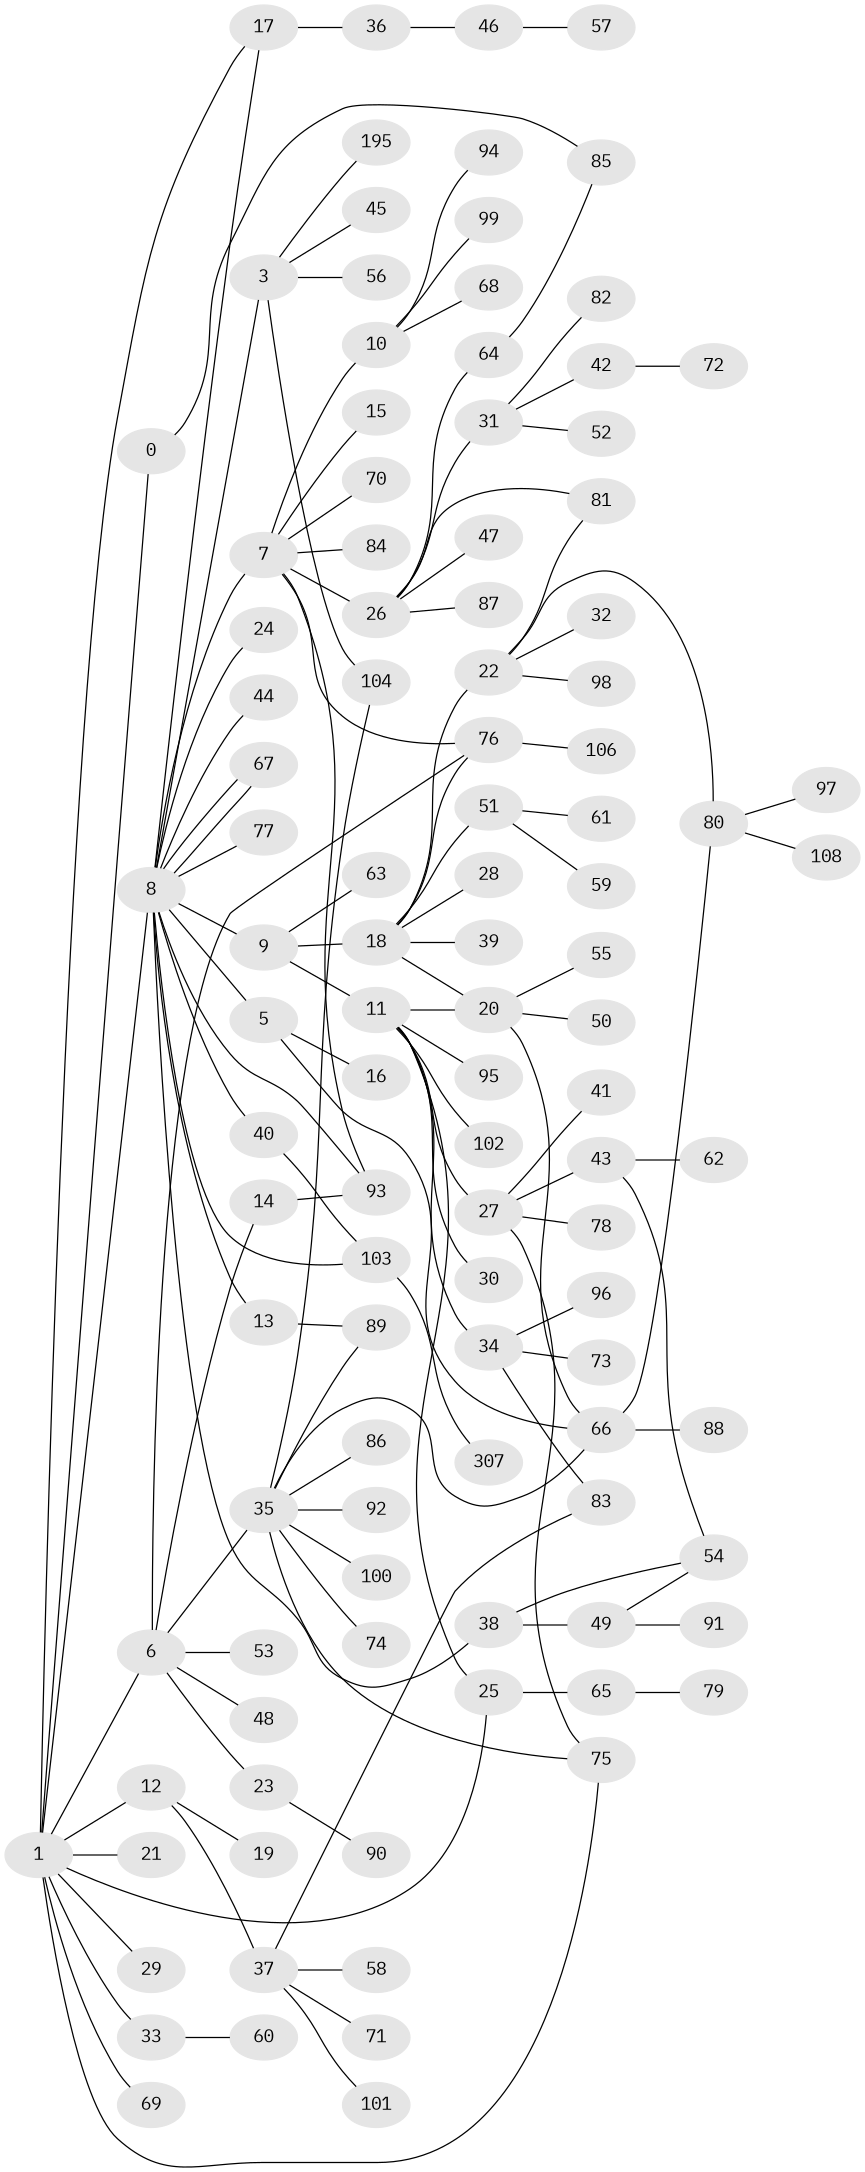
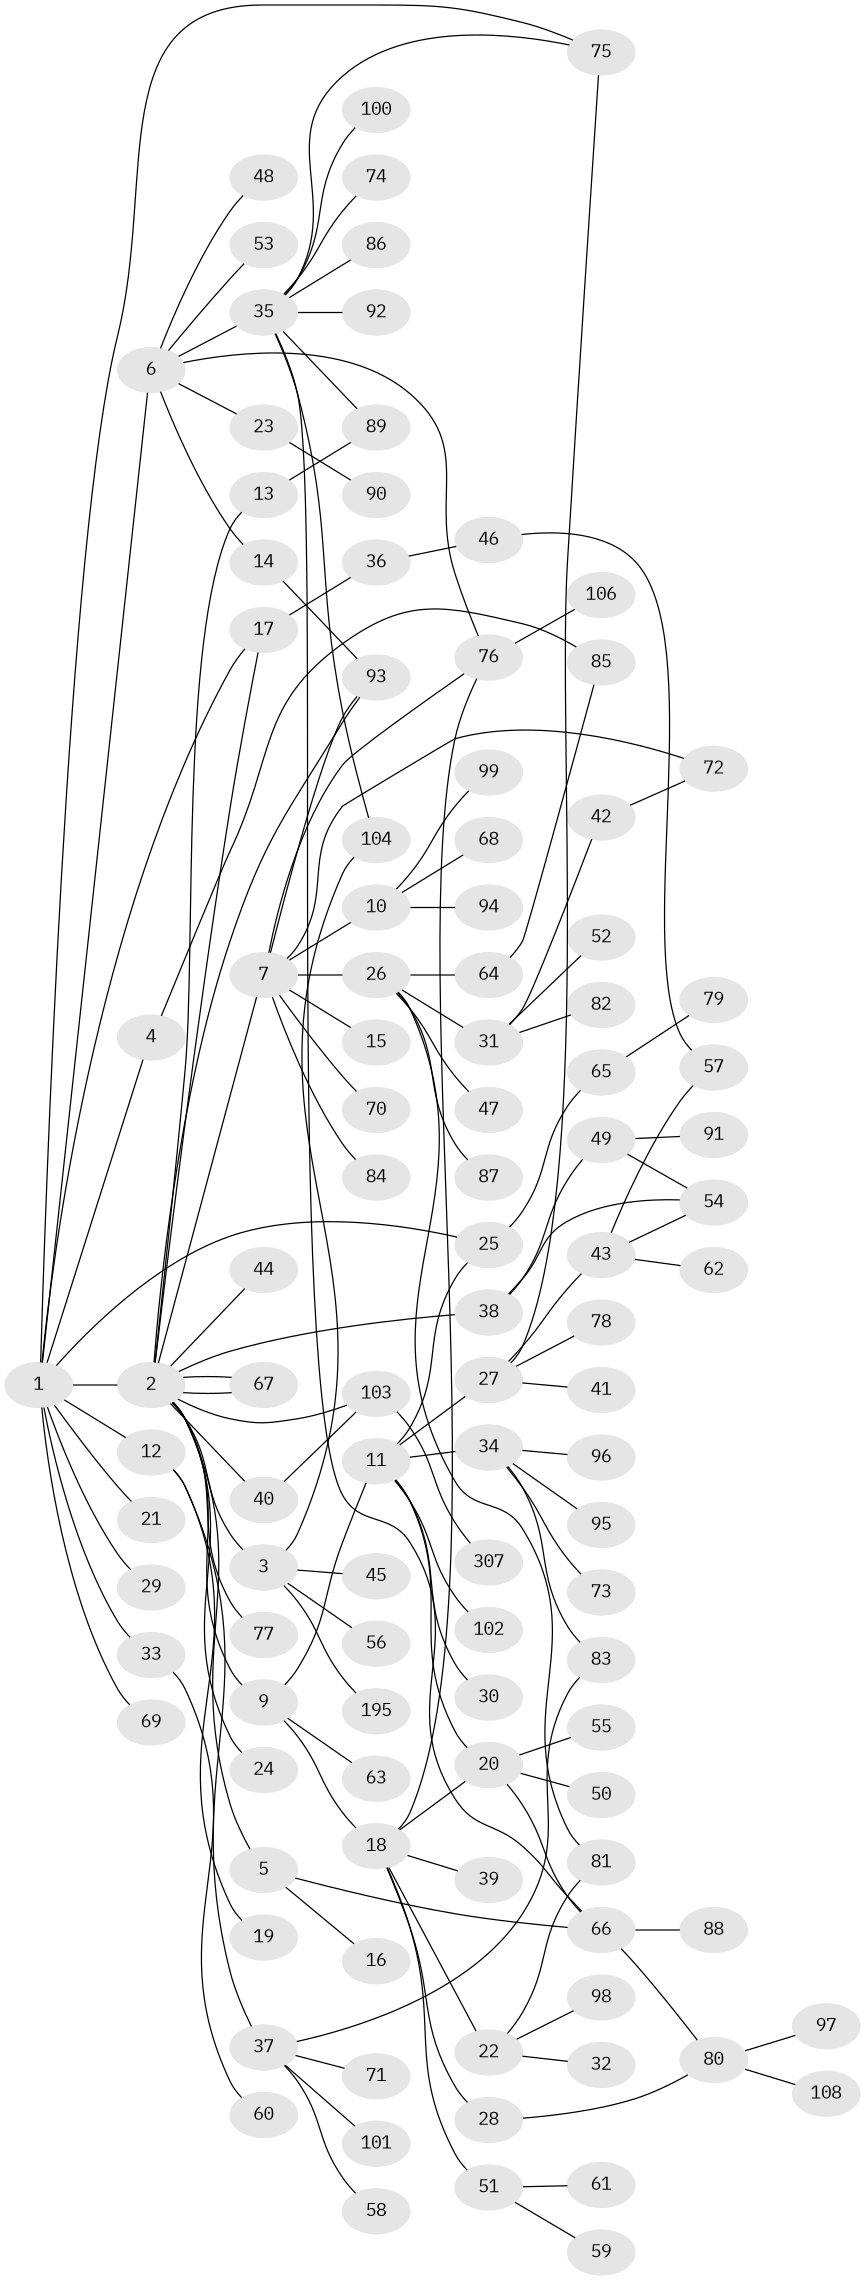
(151, 451) -> (151, 1038)
(661, 608) -> (608, 2106)
none -> (427, 755)
(151, 890) -> (151, 1385)
(433, 1044) -> (545, 1486)
none -> (647, 1156)
